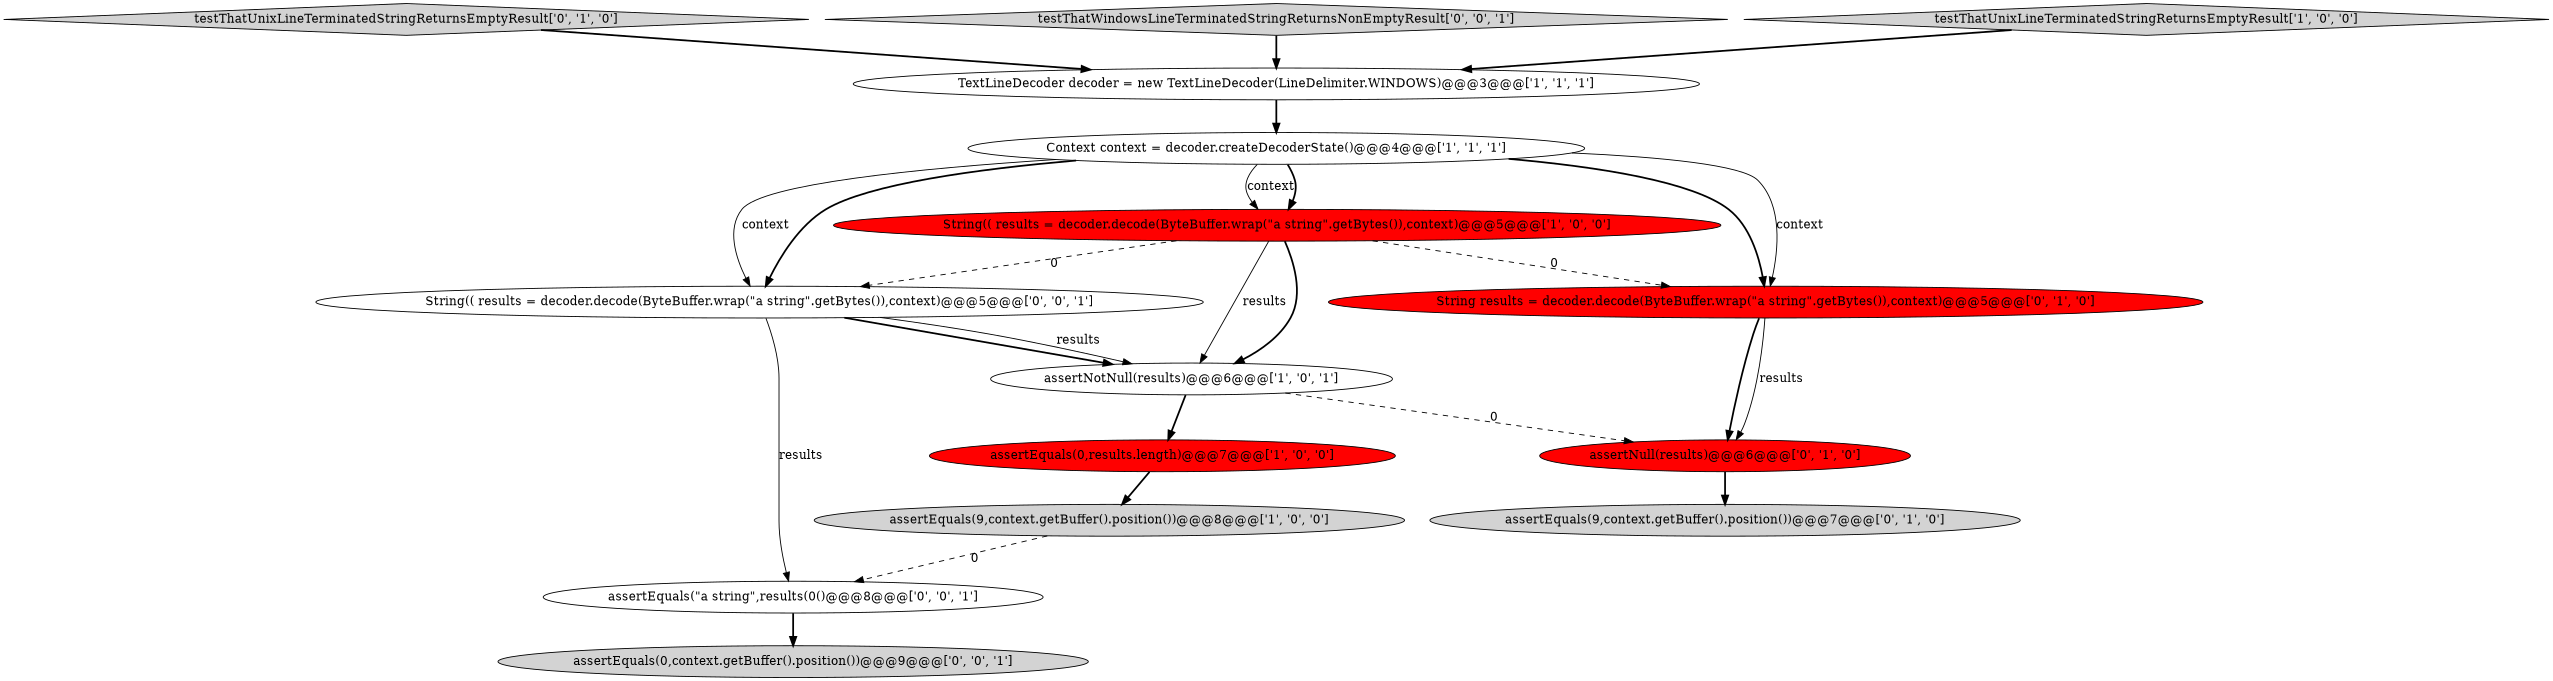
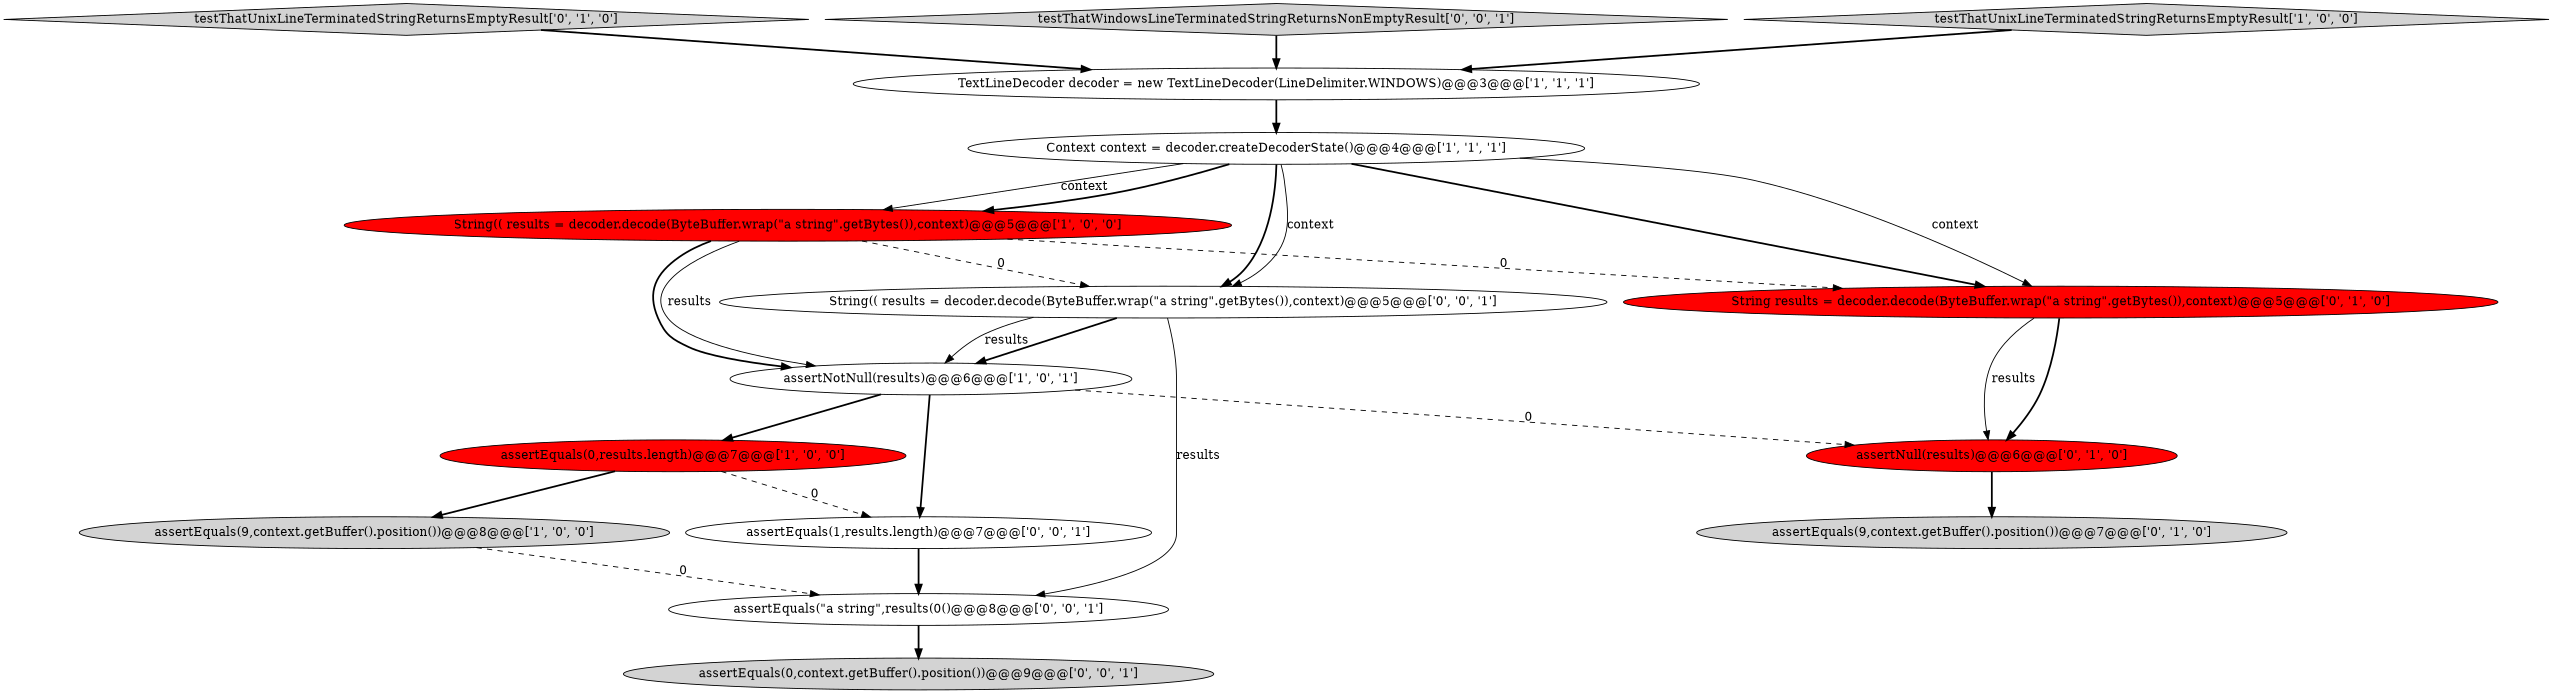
none -> (919, 533)
